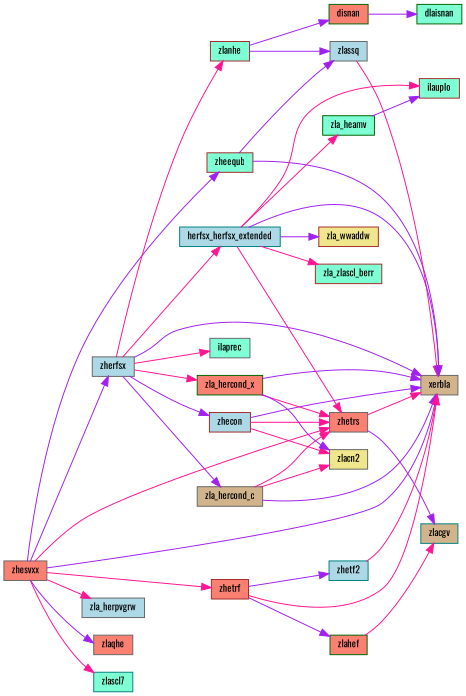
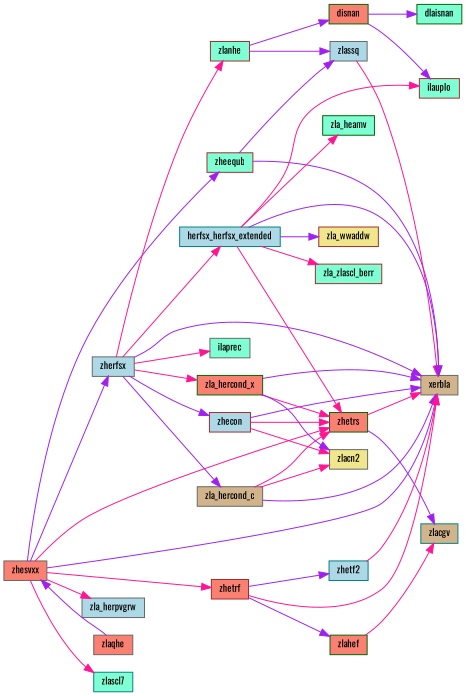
(391, 108) -> (397, 46)
(349, 422) -> (349, 422)
(56, 611) -> (76, 613)
